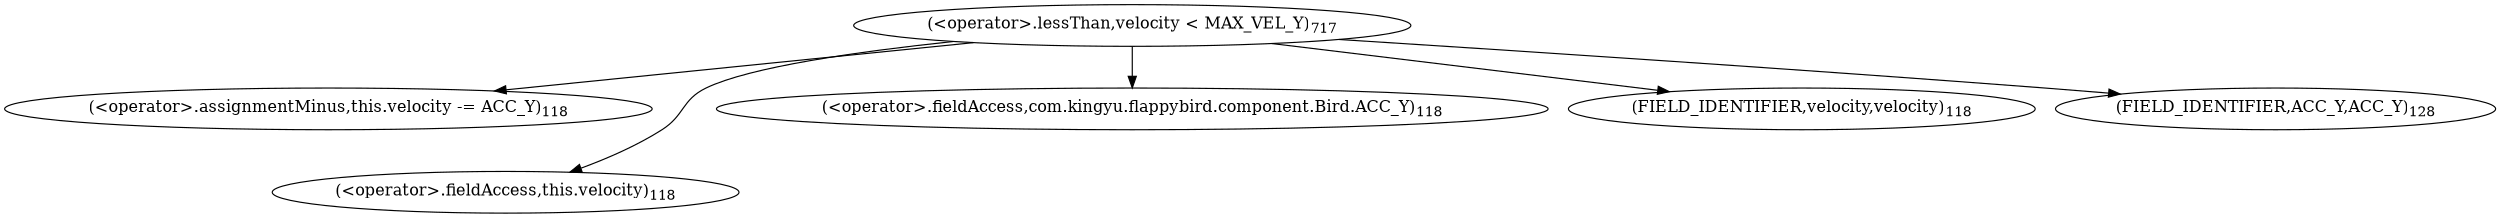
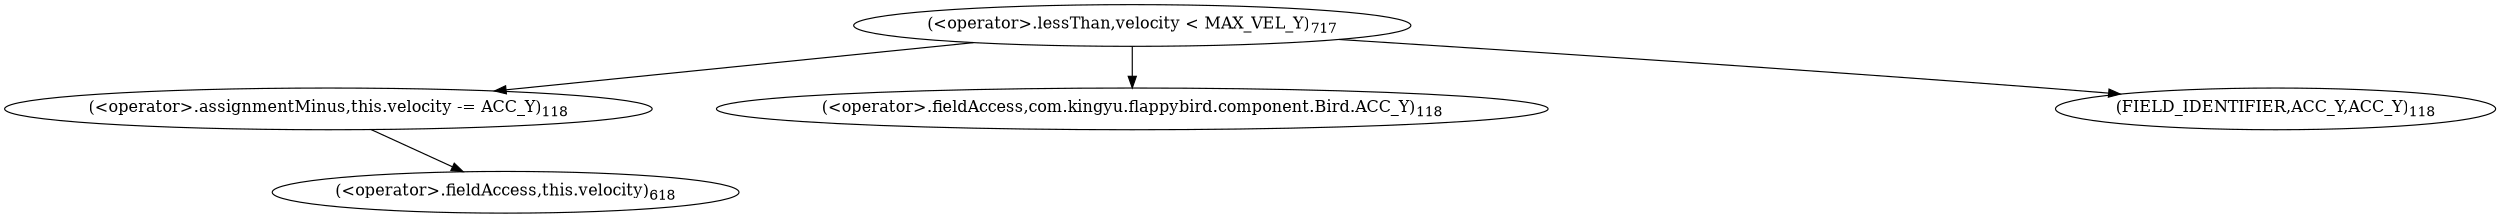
(754, 72) -> (412, 148)
(2422, 107) -> (2422, 107)
(1802, 109) -> none
(663, 191) -> (663, 191)
